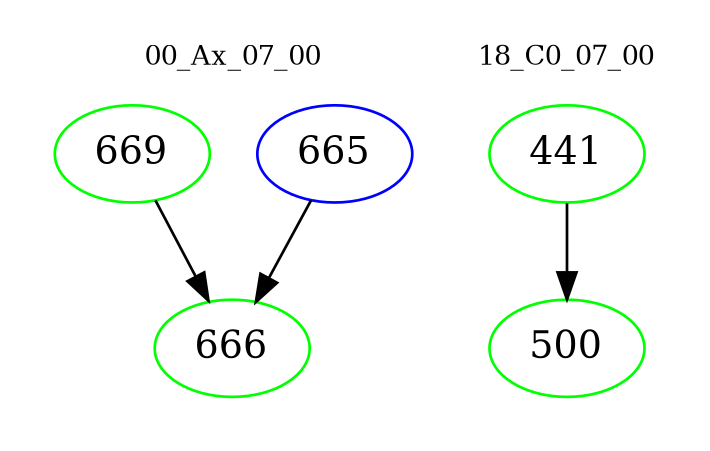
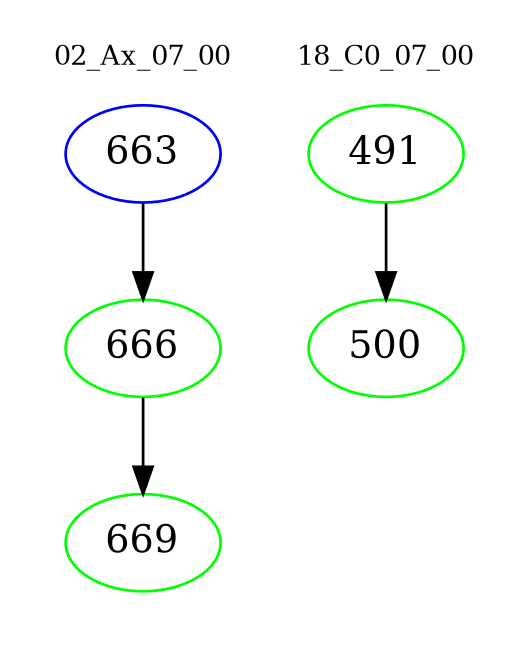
(234, 58) -> (143, 58)
(335, 154) -> (143, 154)
(567, 154) -> (386, 154)
(176, 238) -> (143, 432)
